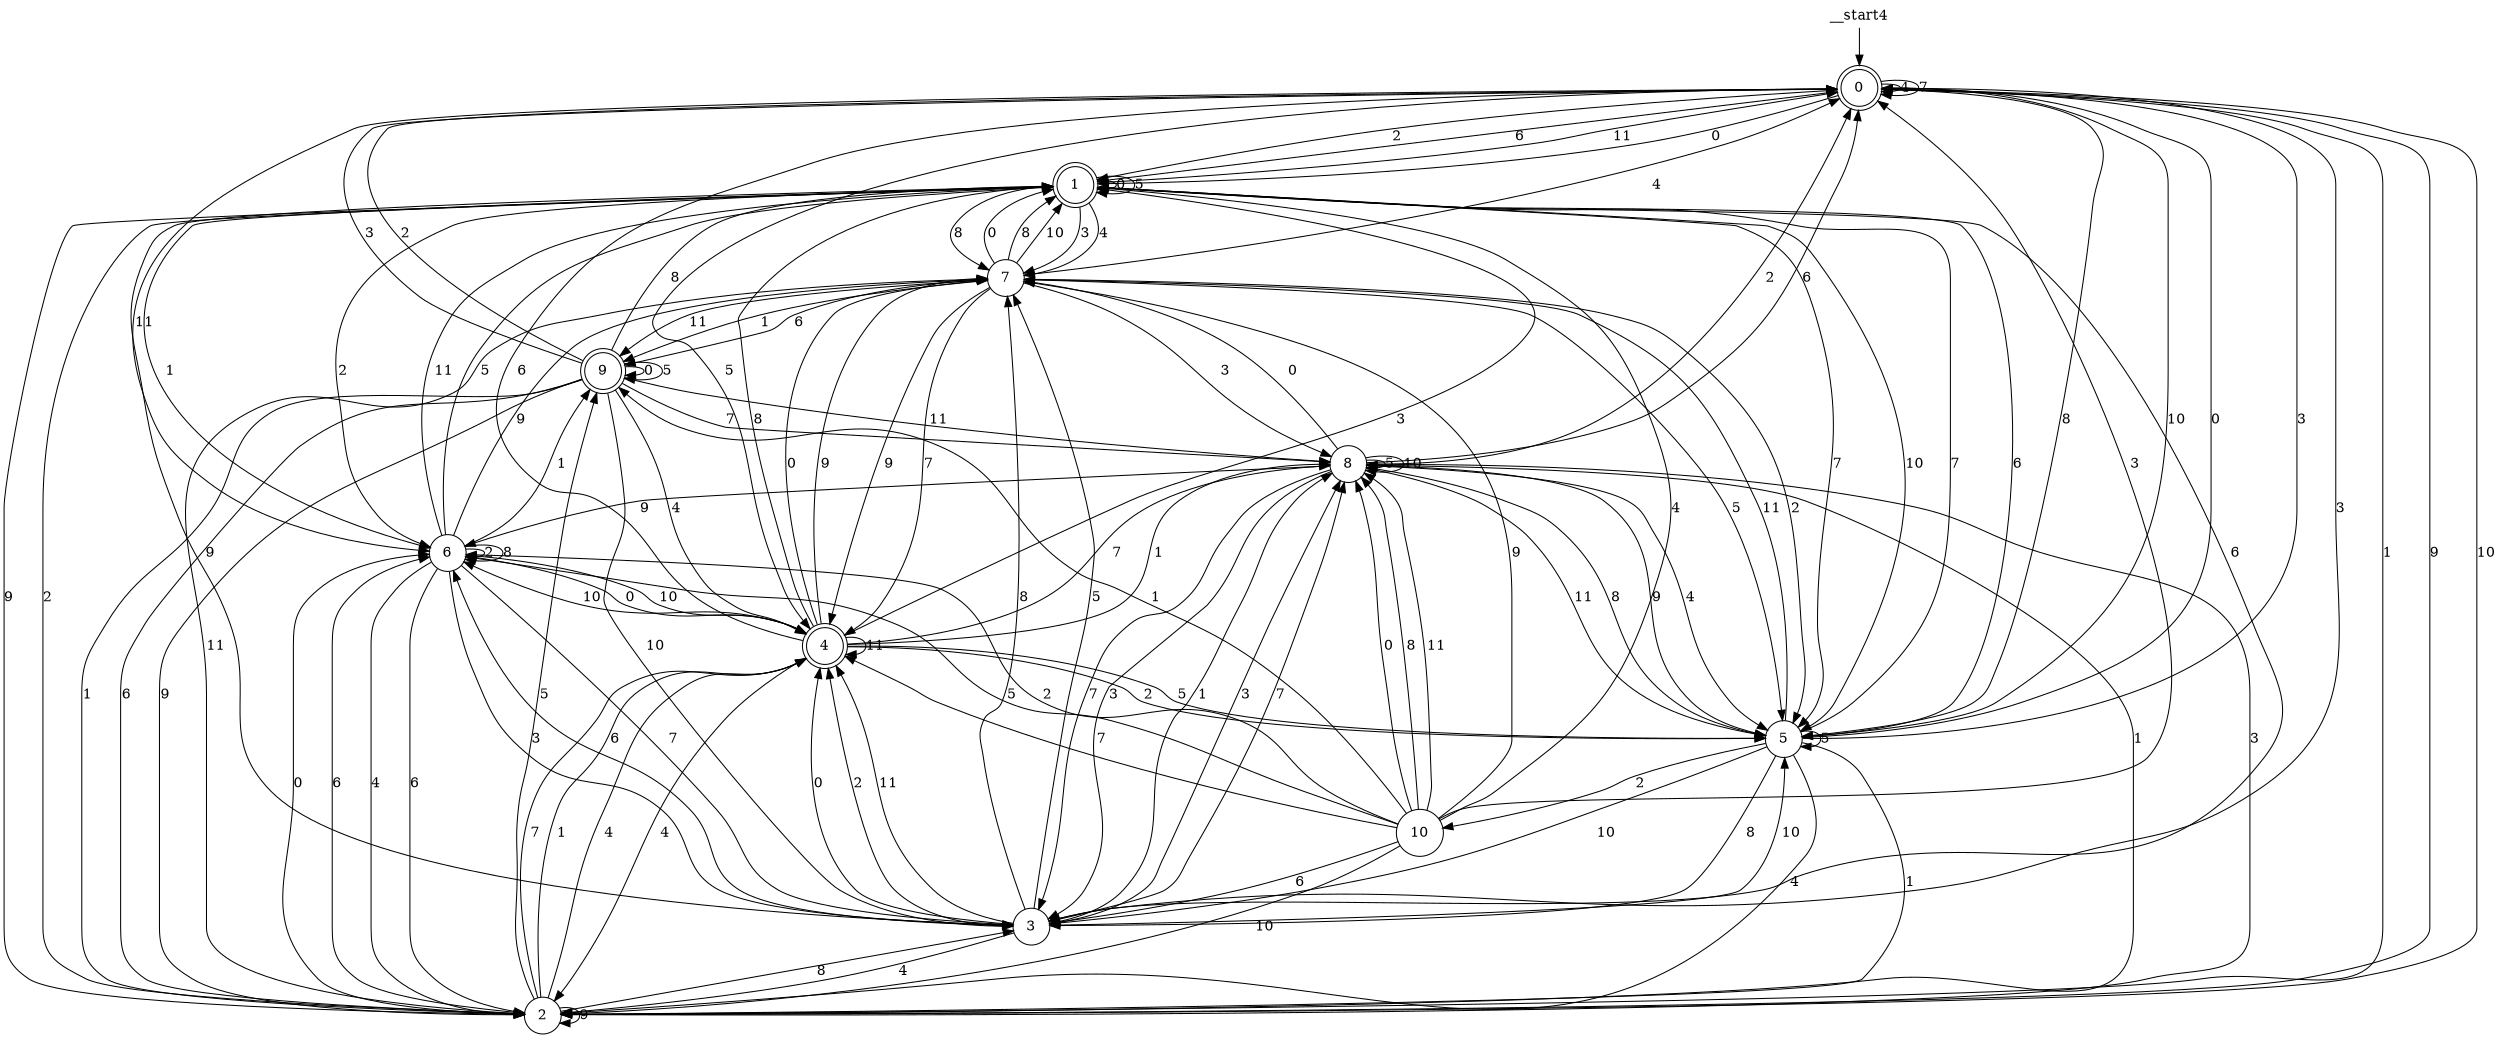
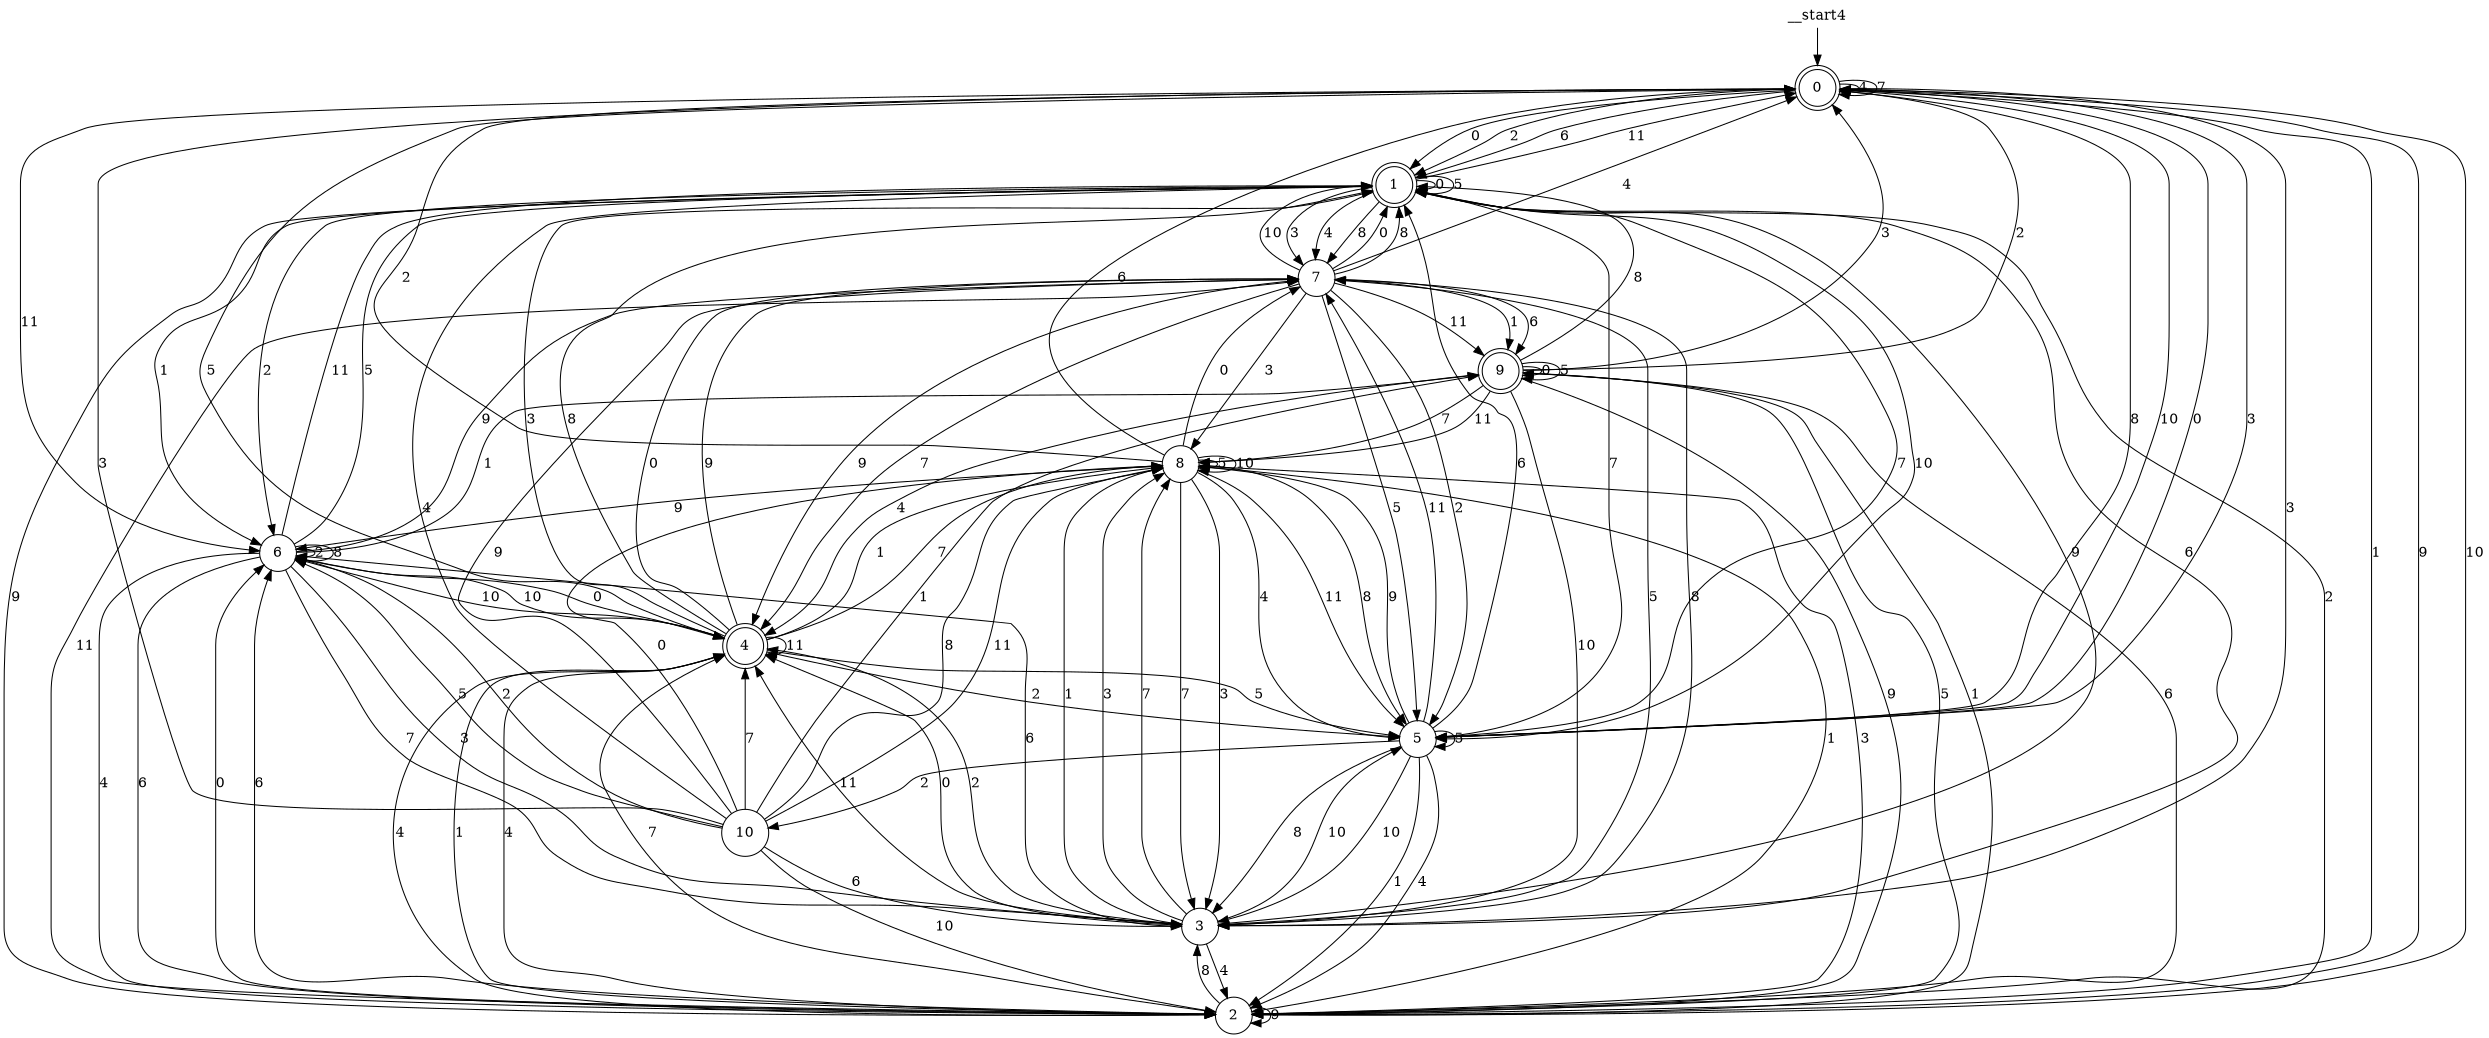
(904, 142) -> none
